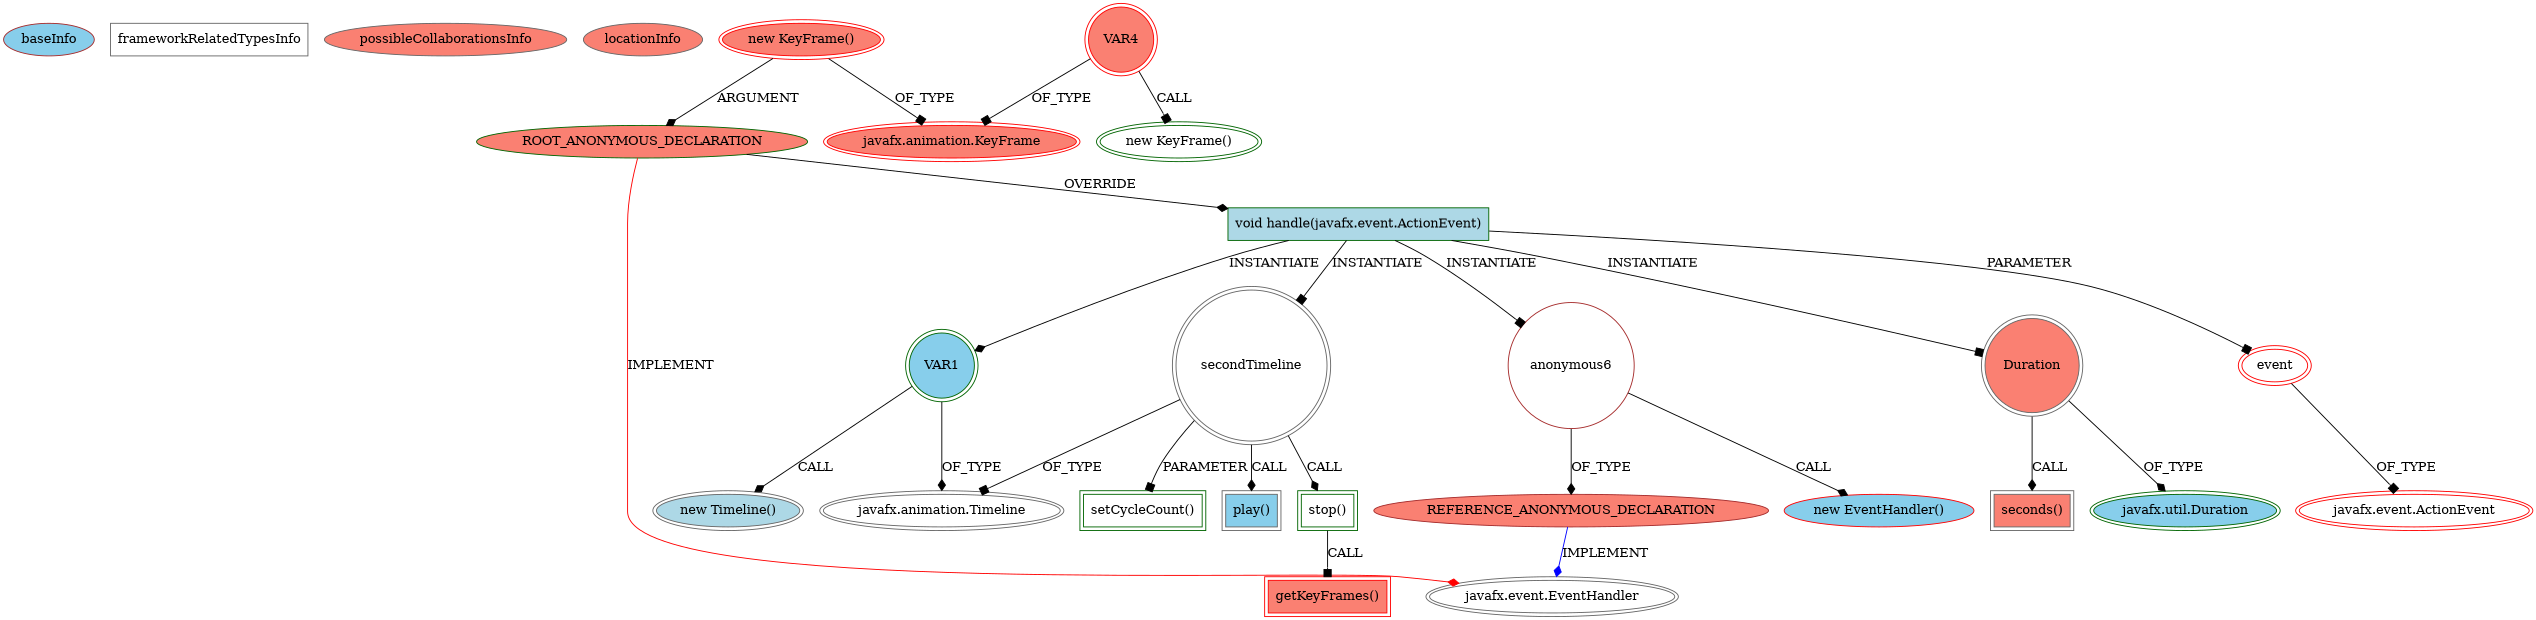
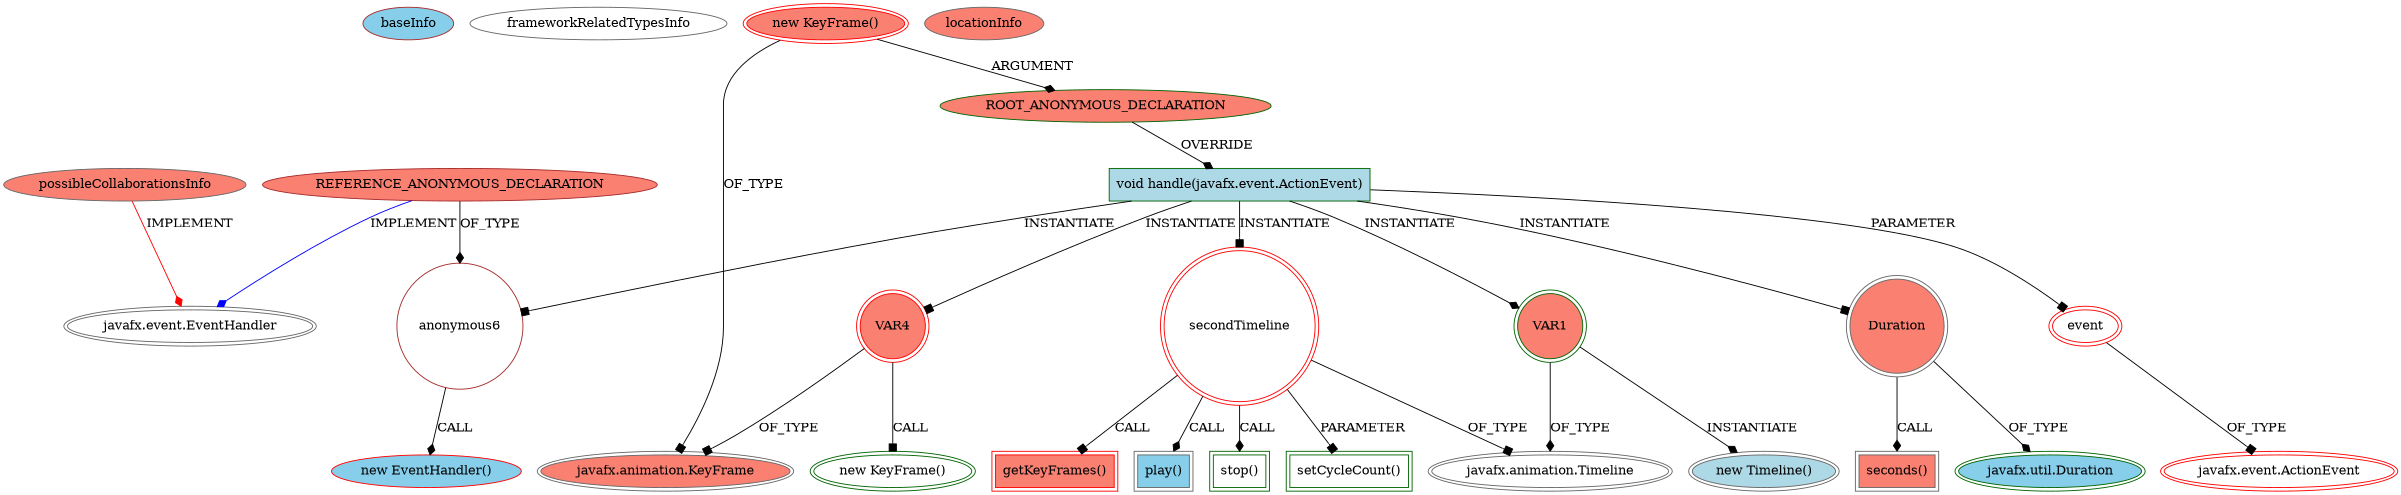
(209, 40) -> (598, 24)
(952, 142) -> (665, 471)
none -> (1062, 251)
(942, 366) -> (1550, 326)
(1251, 366) -> (1240, 326)
(1571, 456) -> (460, 227)
(815, 468) -> (1752, 428)
(1328, 549) -> (1132, 410)
(854, 568) -> (154, 249)
